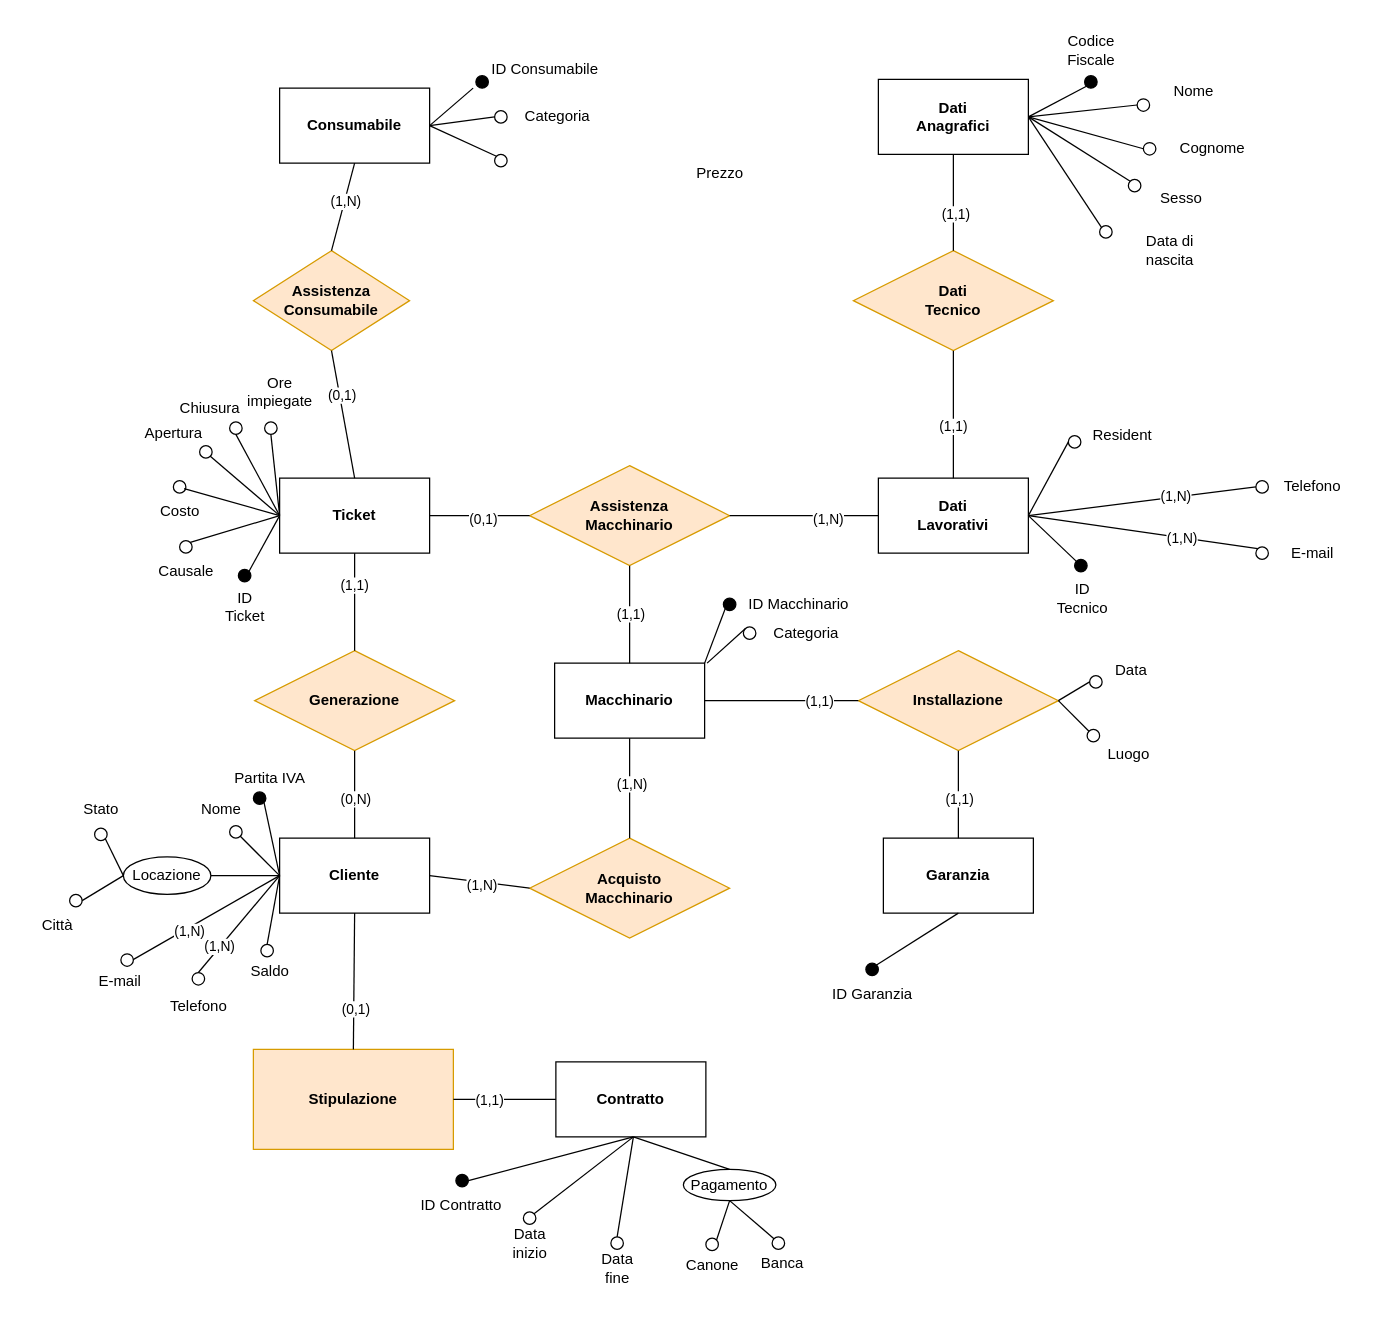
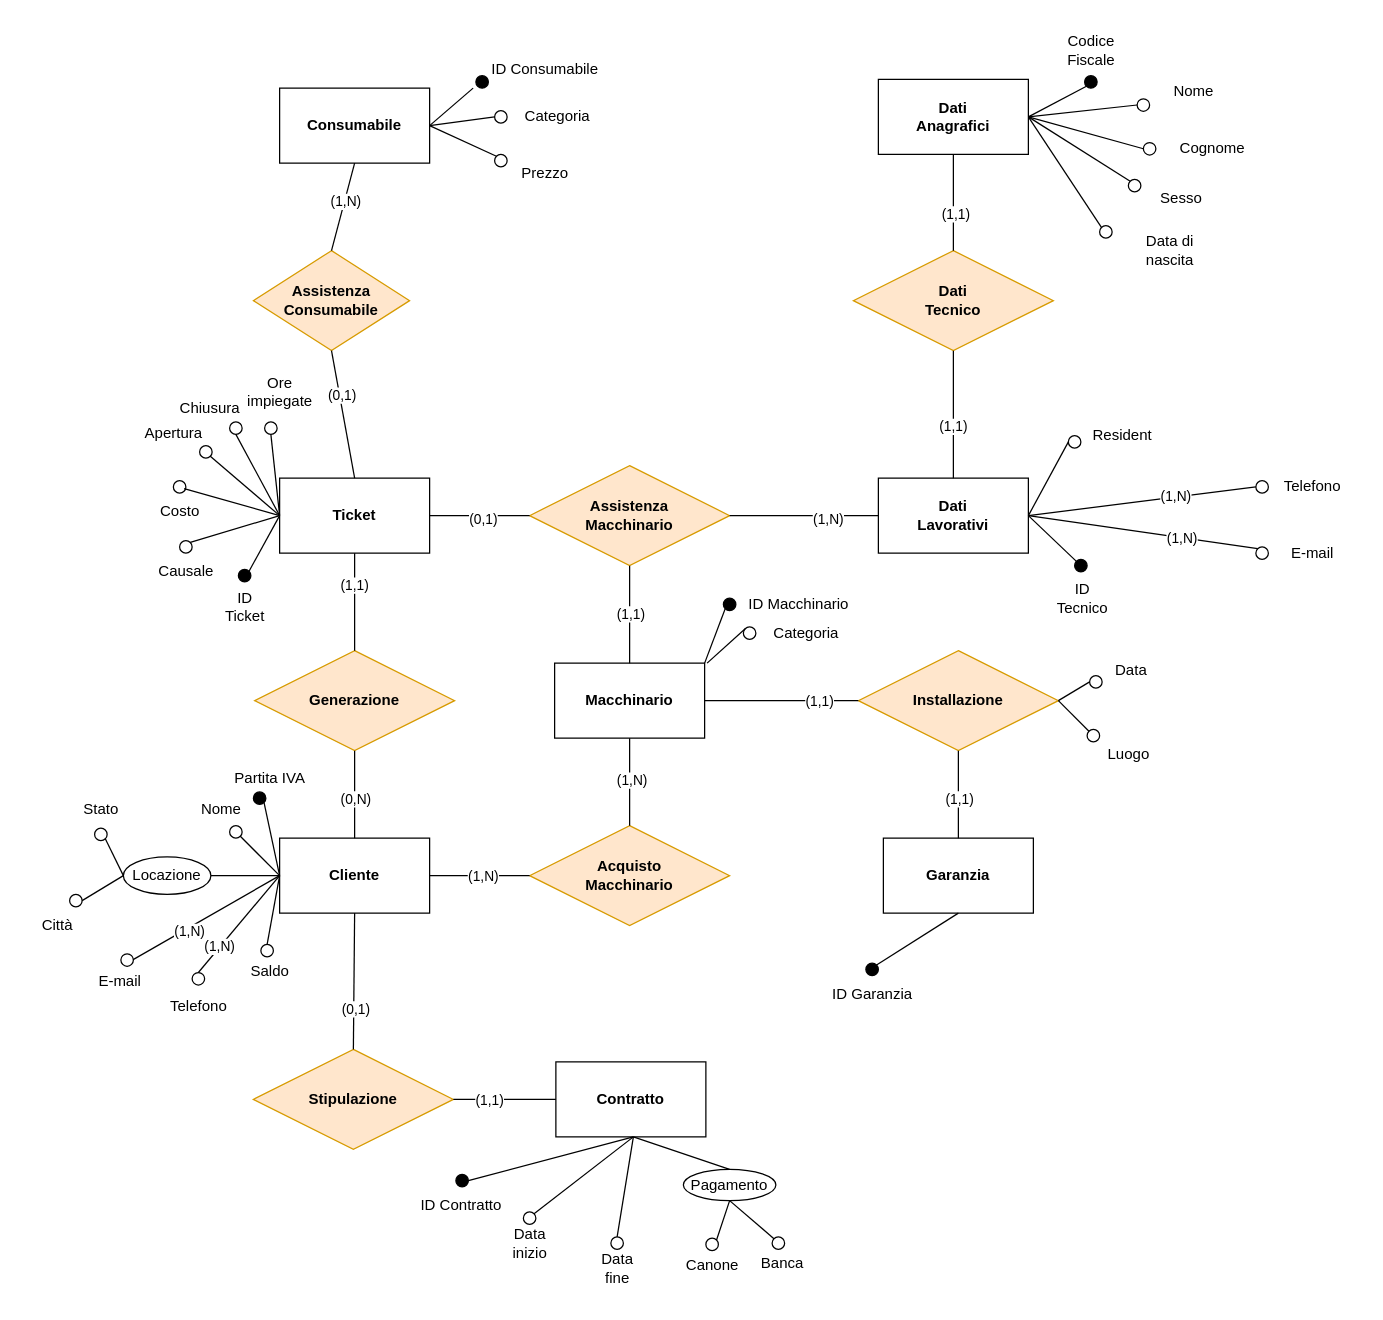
(719, 173) -> (544, 173)
(629, 888) -> (629, 876)
(353, 1099) -> (353, 1099)
